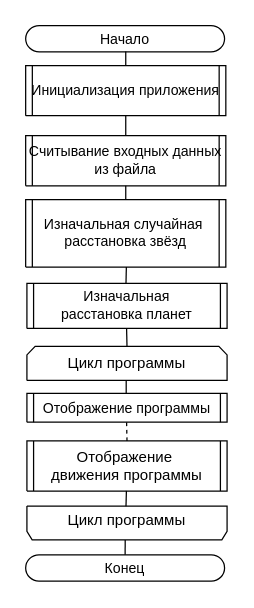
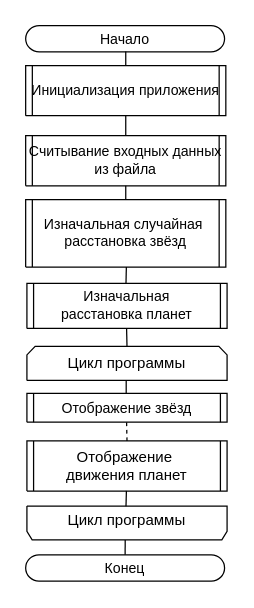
(127, 408) -> (127, 408)
(127, 466) -> (127, 466)
